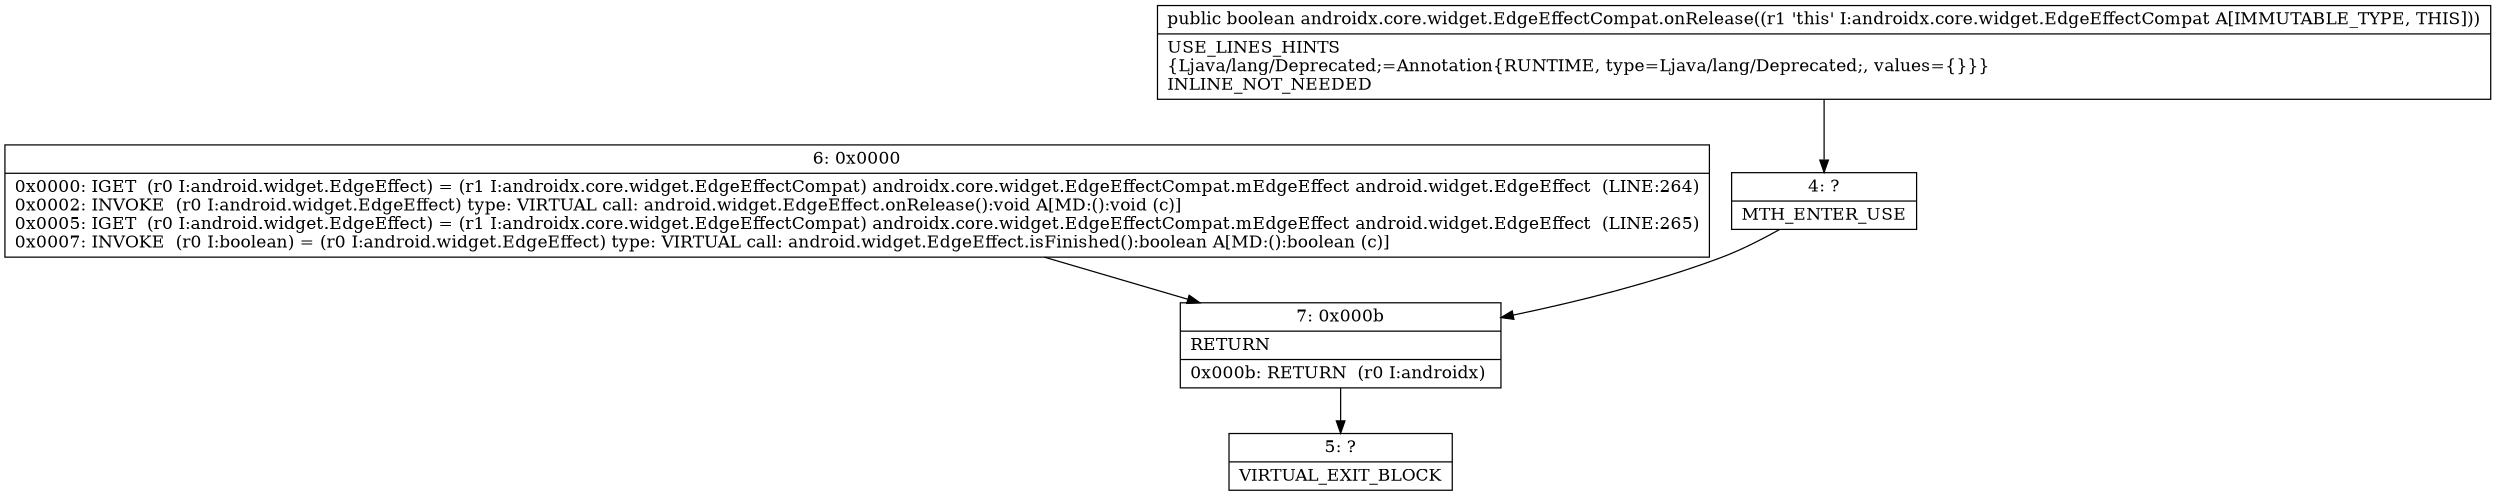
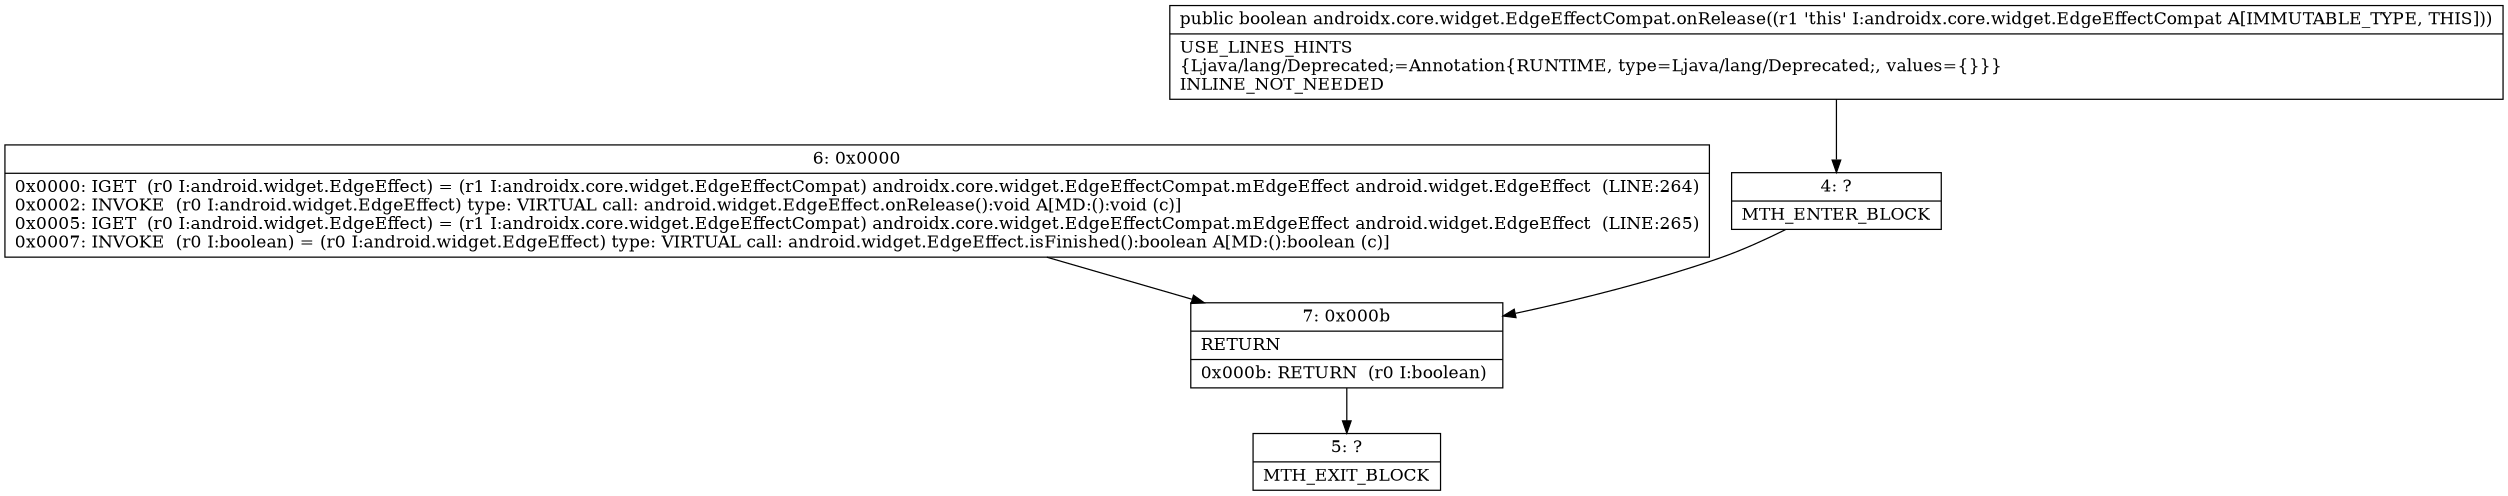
(1824, 215) -> (1836, 215)
(1341, 373) -> (1347, 373)
(1341, 475) -> (1347, 475)
